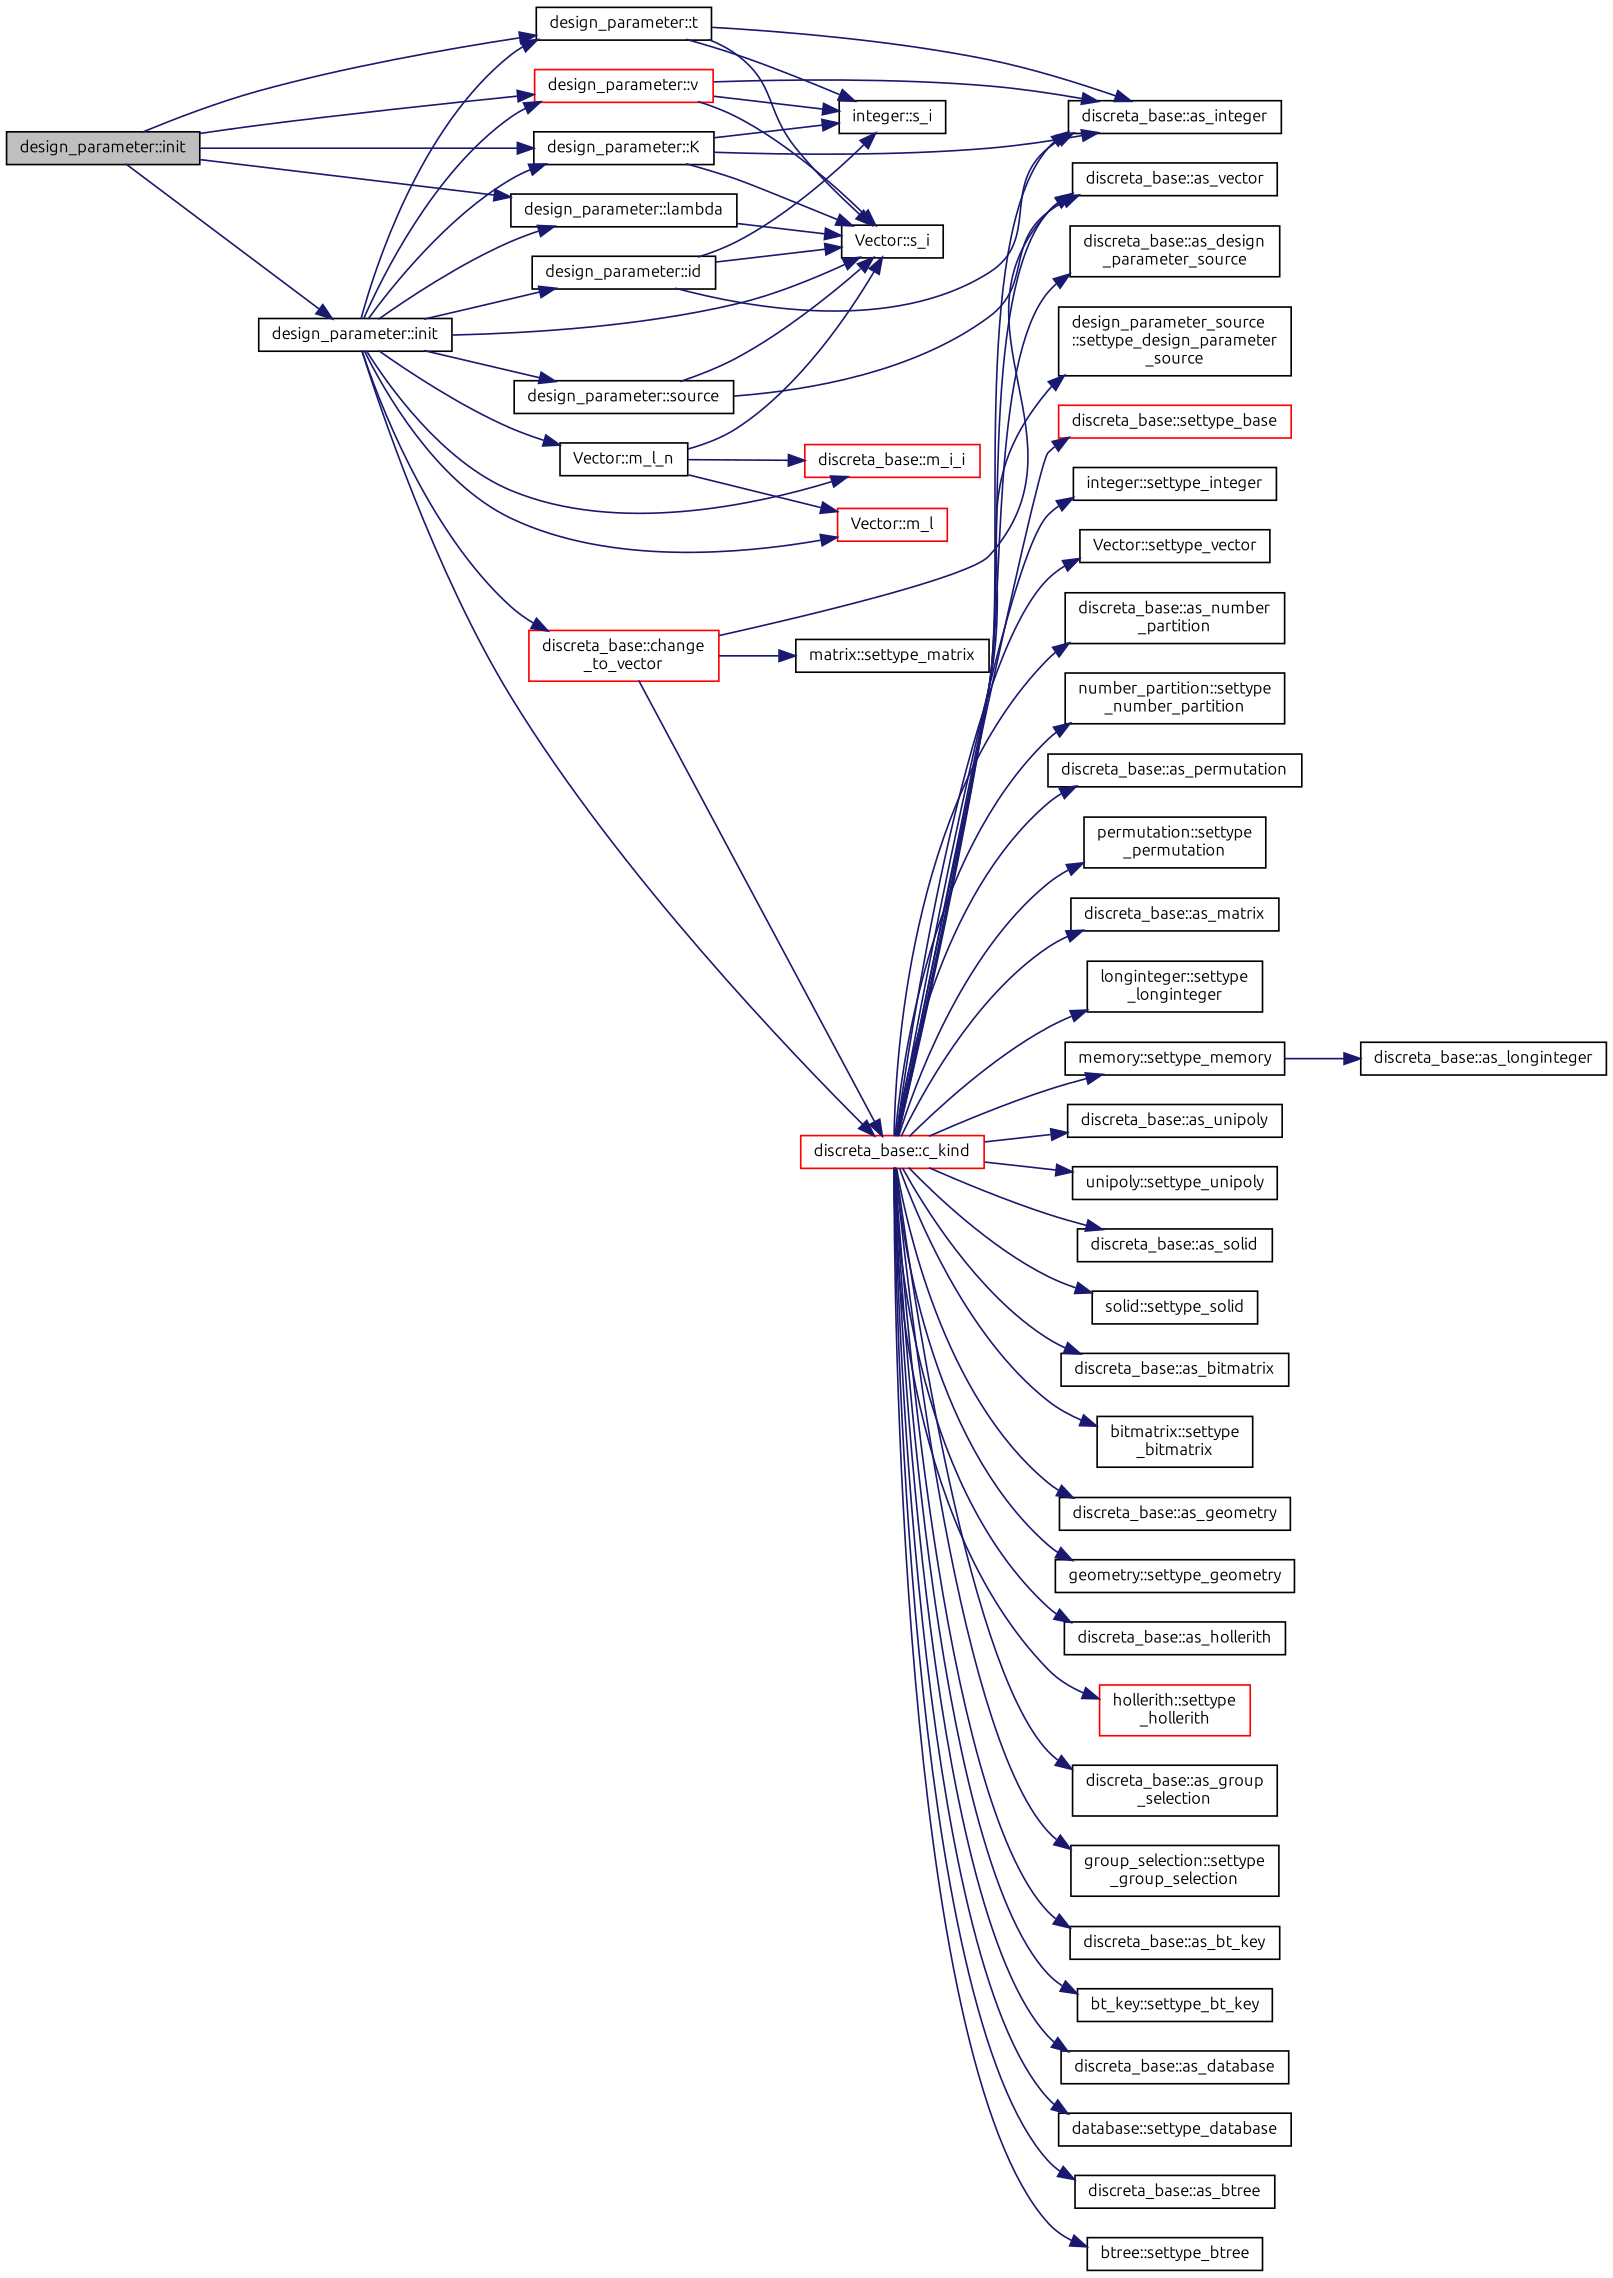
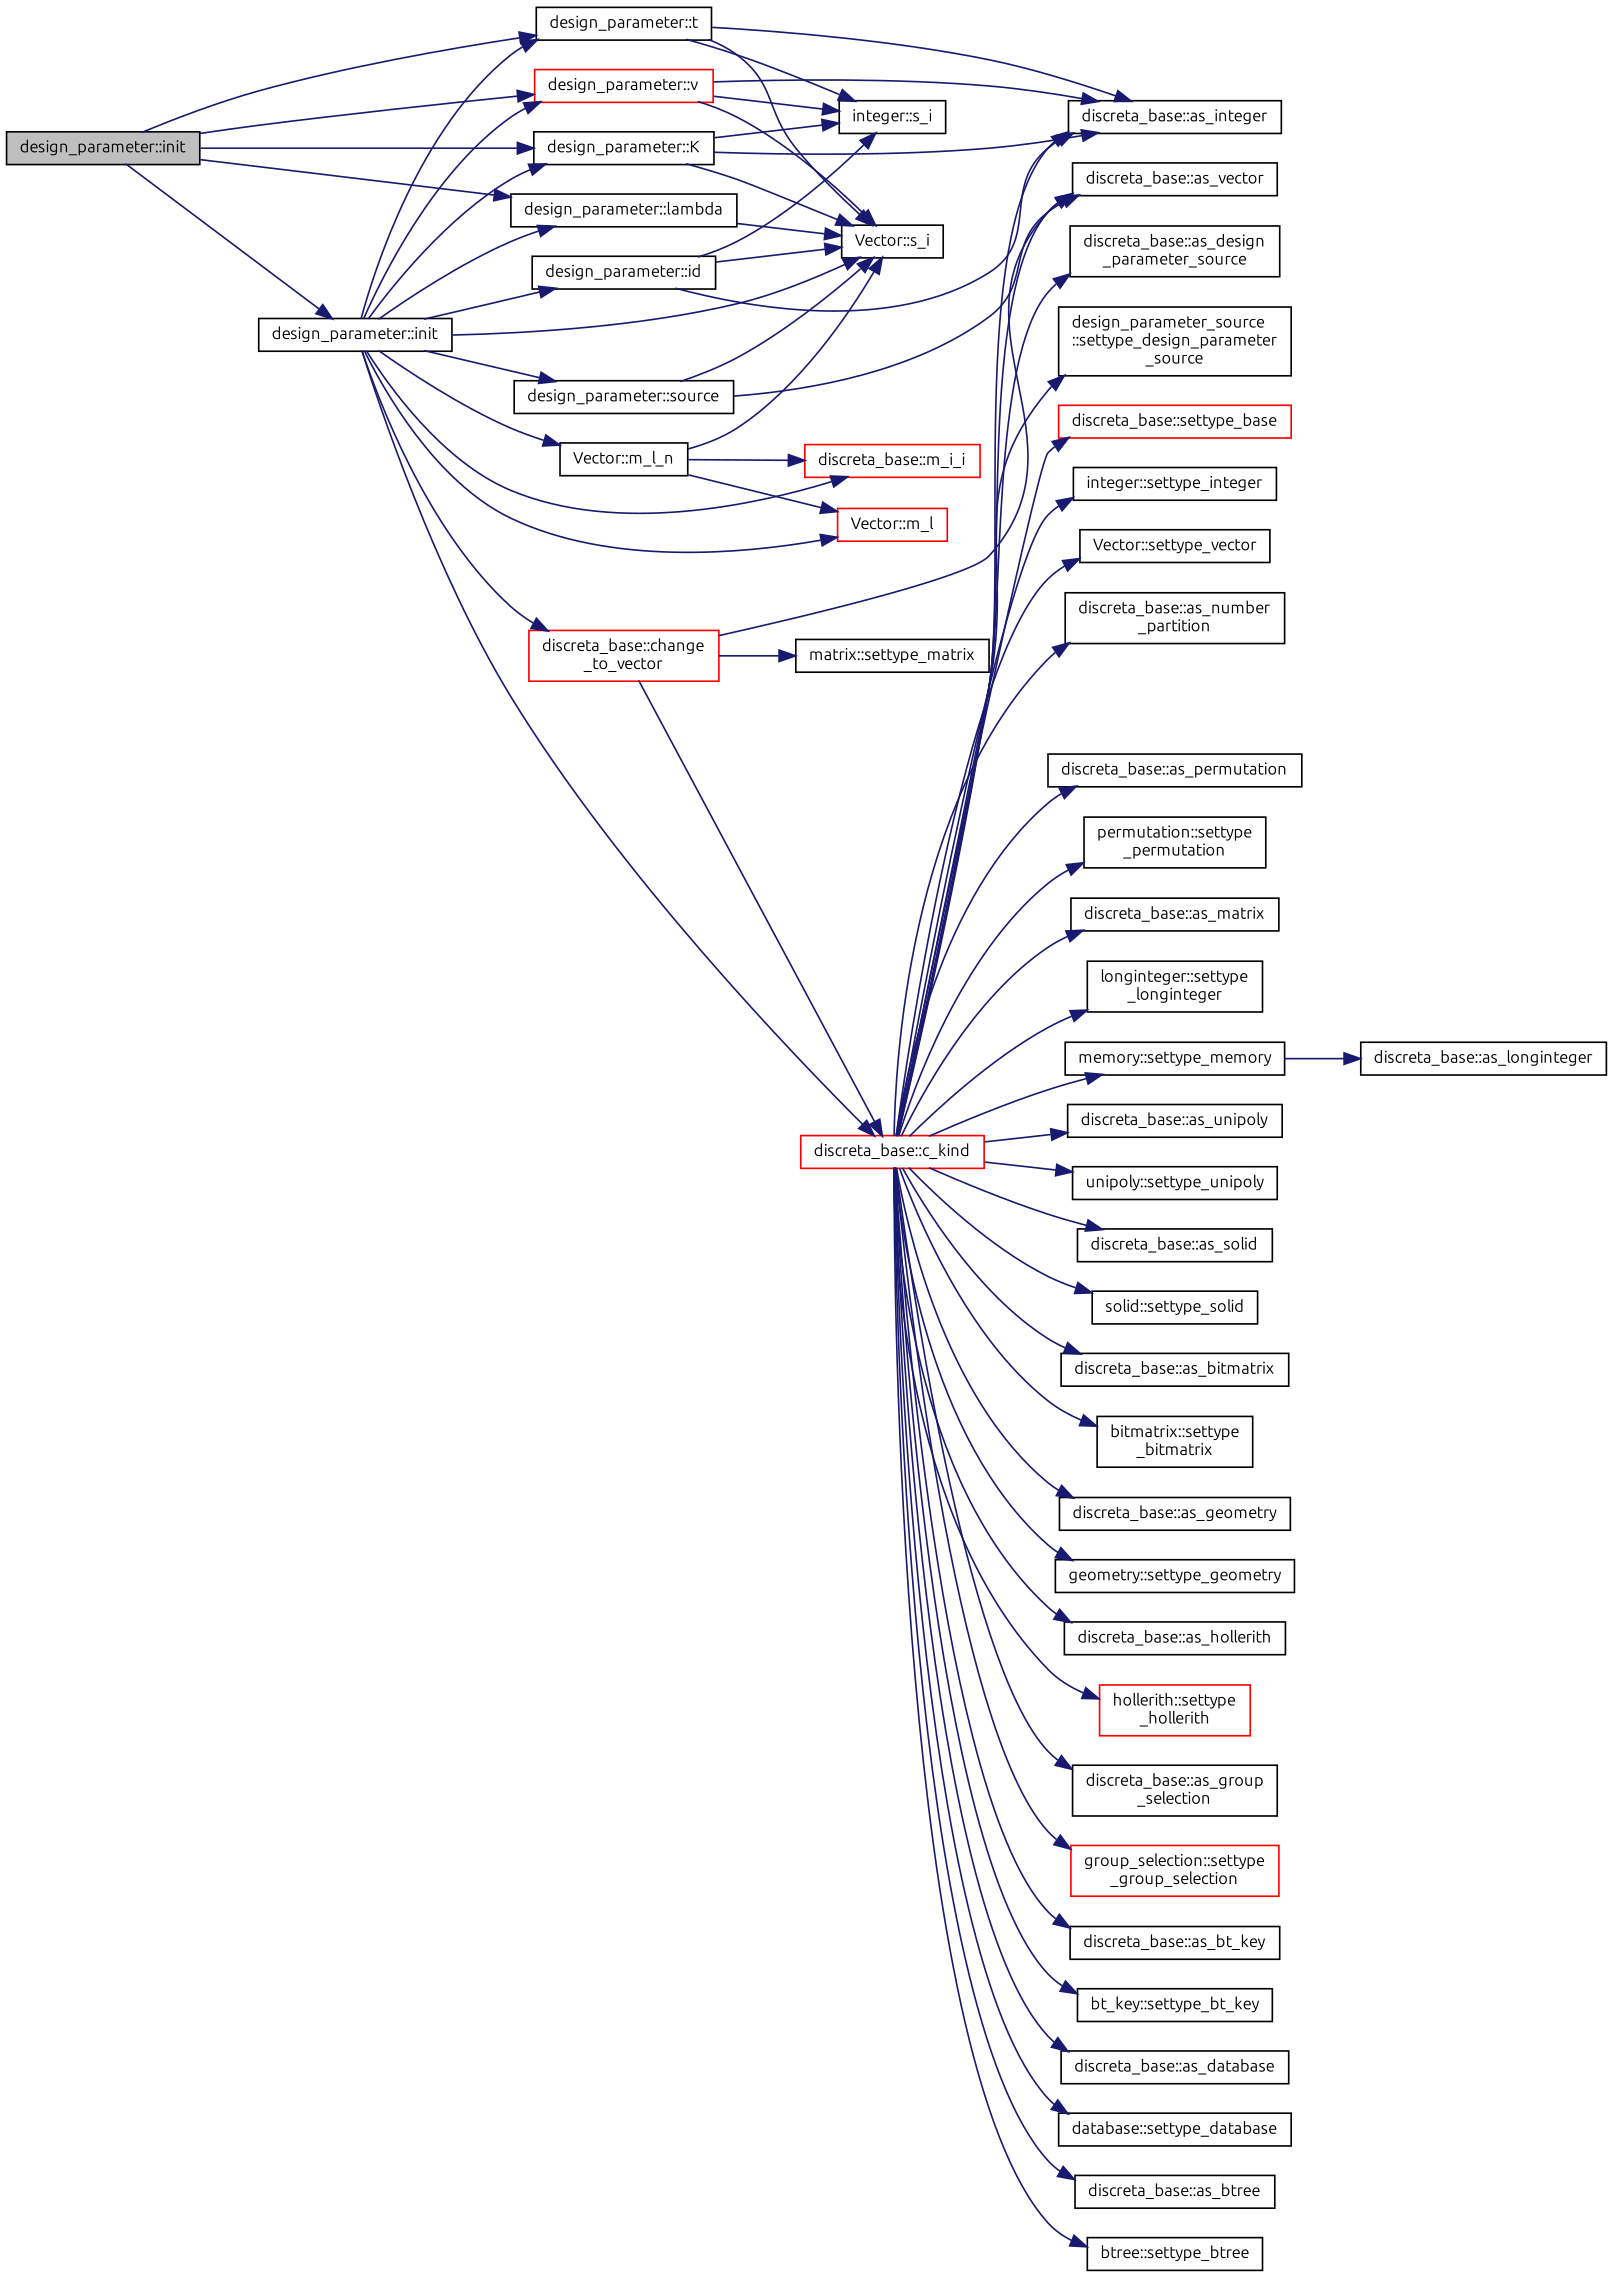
(1175, 698) -> none
(1175, 1871) -> (1175, 1871)
